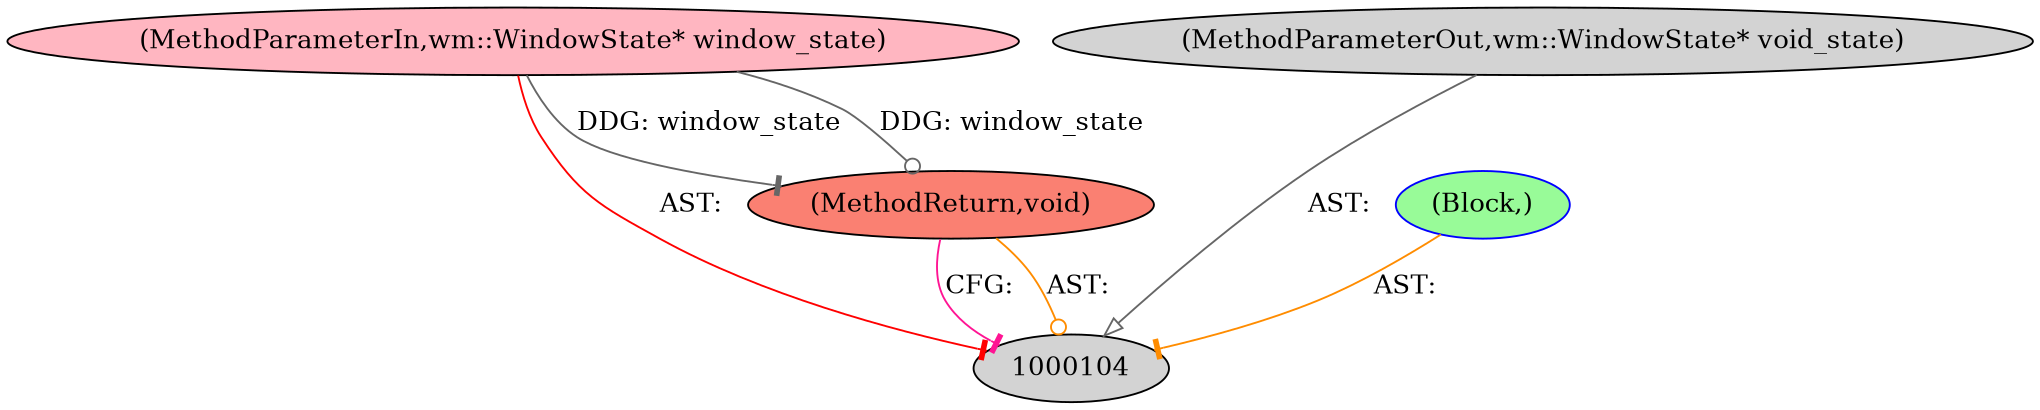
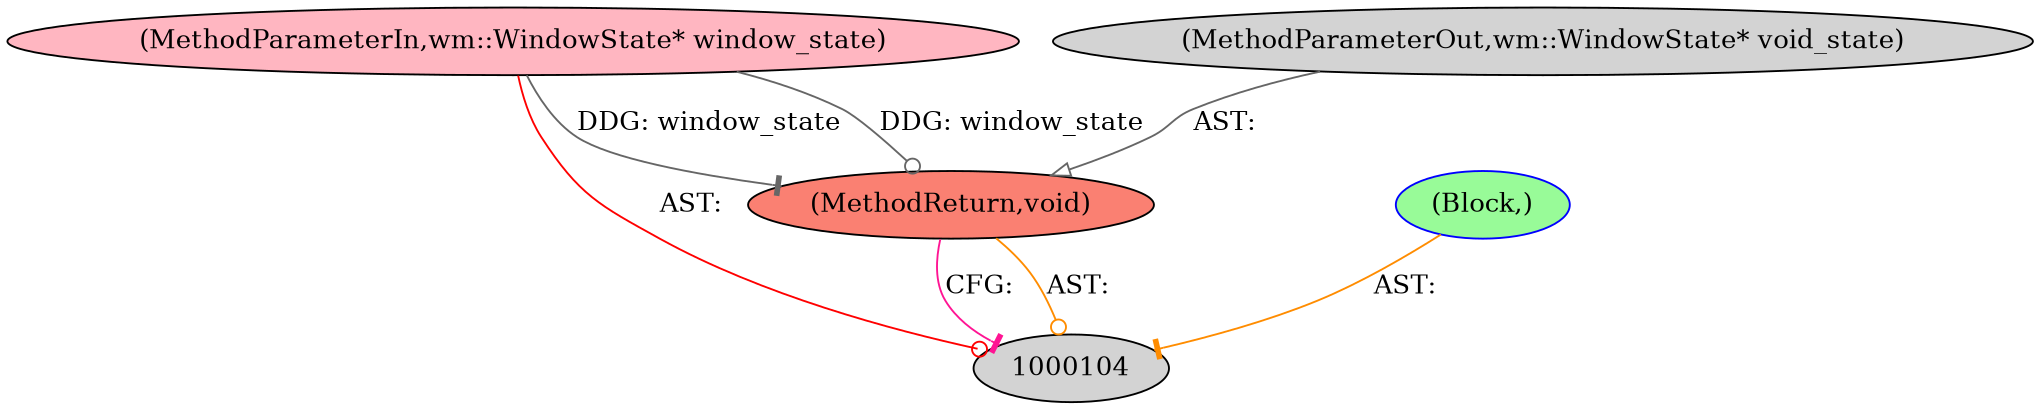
(1288, 185) -> (1191, 110)
(710, 264) -> (710, 264)
